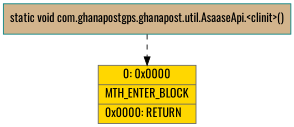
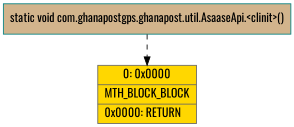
(147, 94) -> (147, 94)
